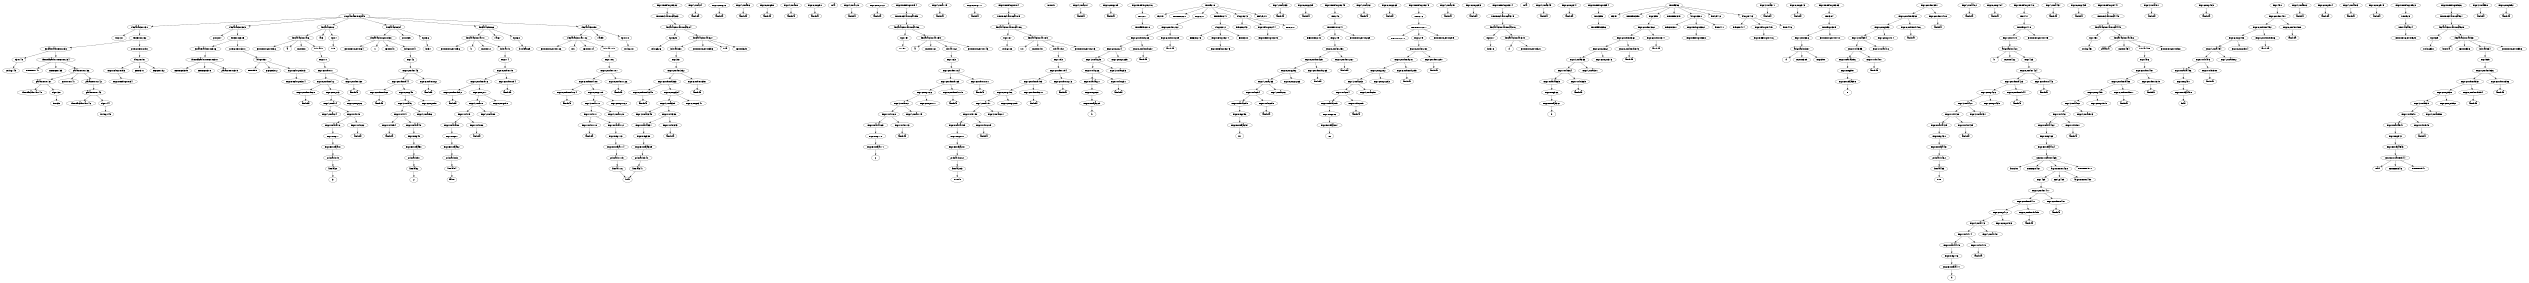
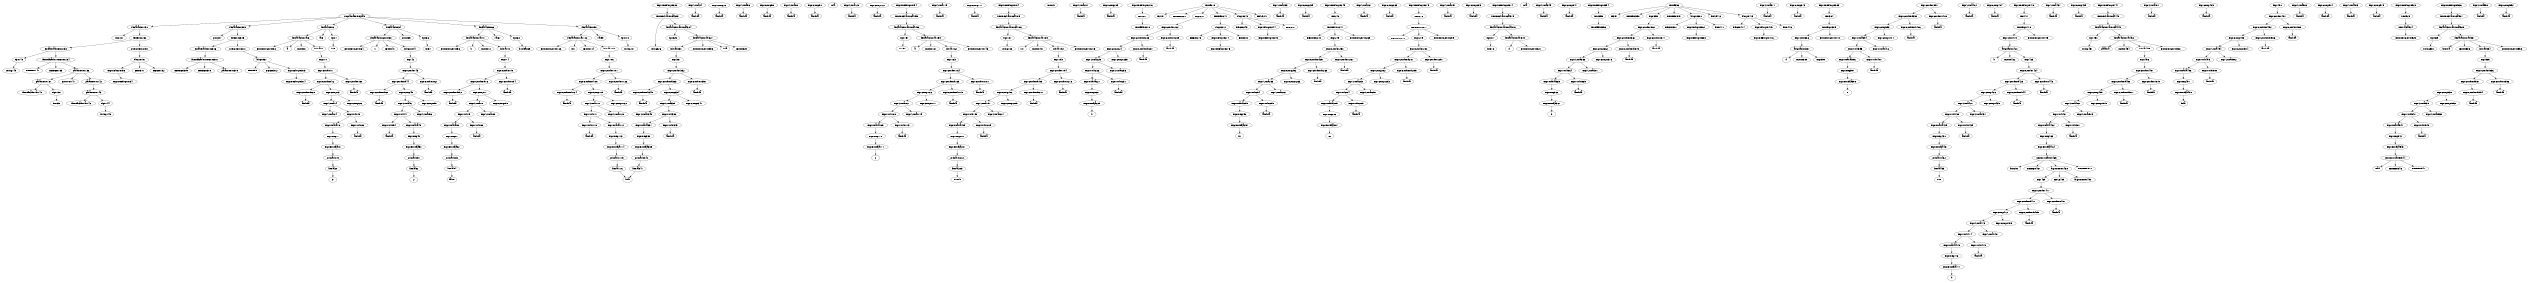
(665, 43) -> (657, 31)
(2458, 87) -> none
